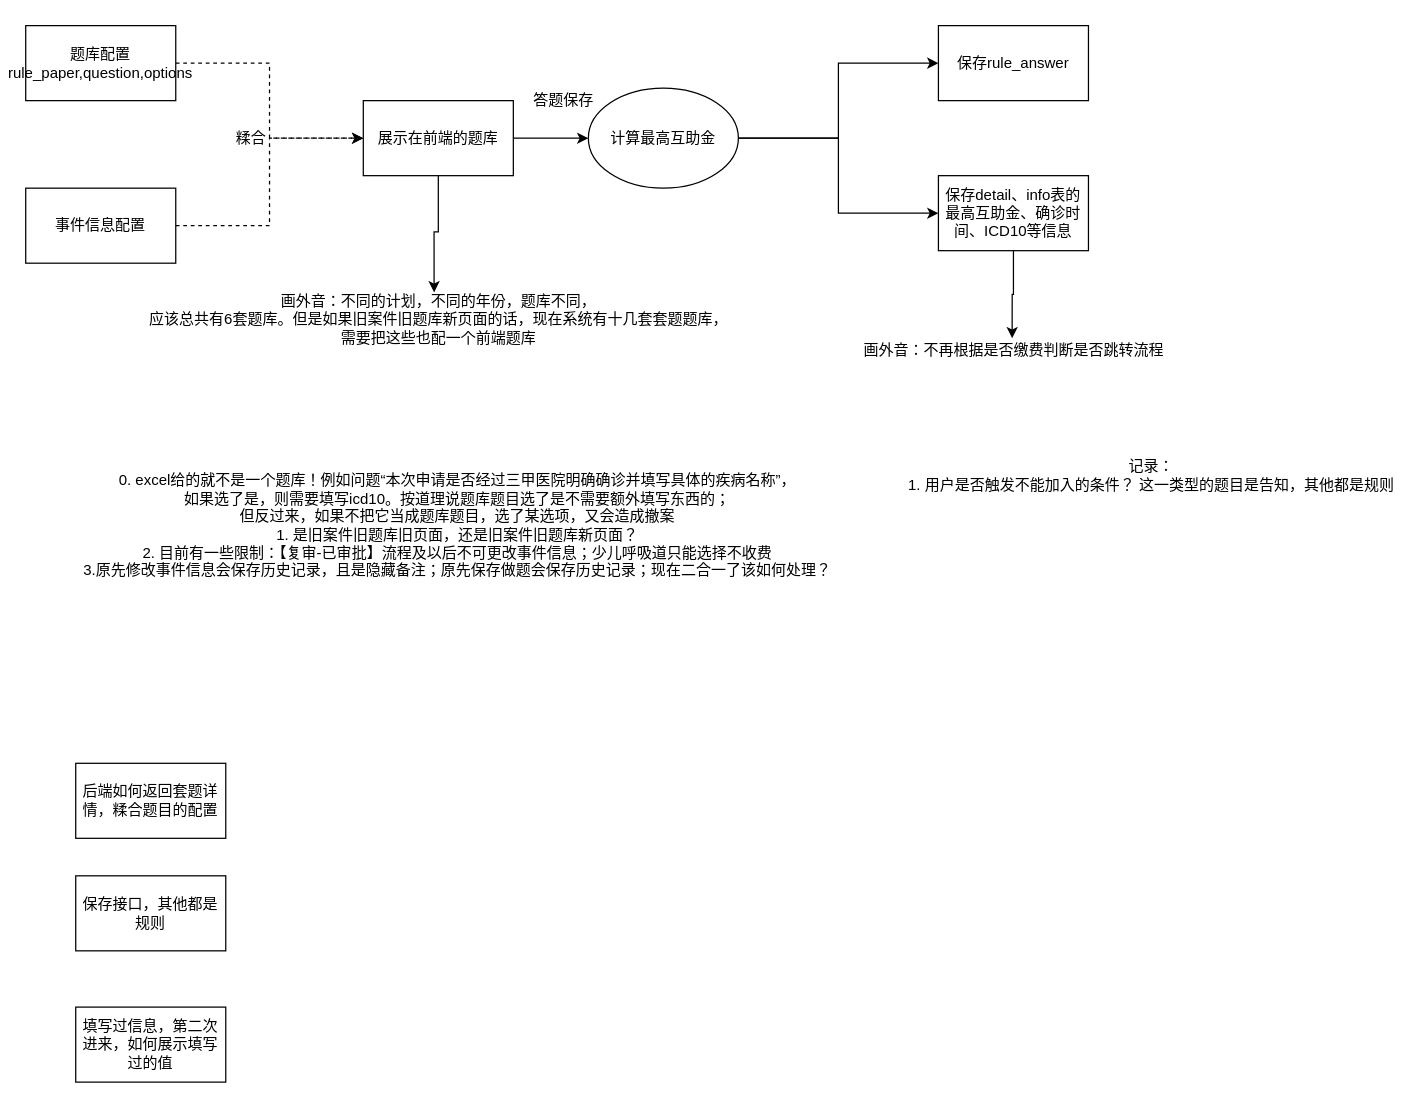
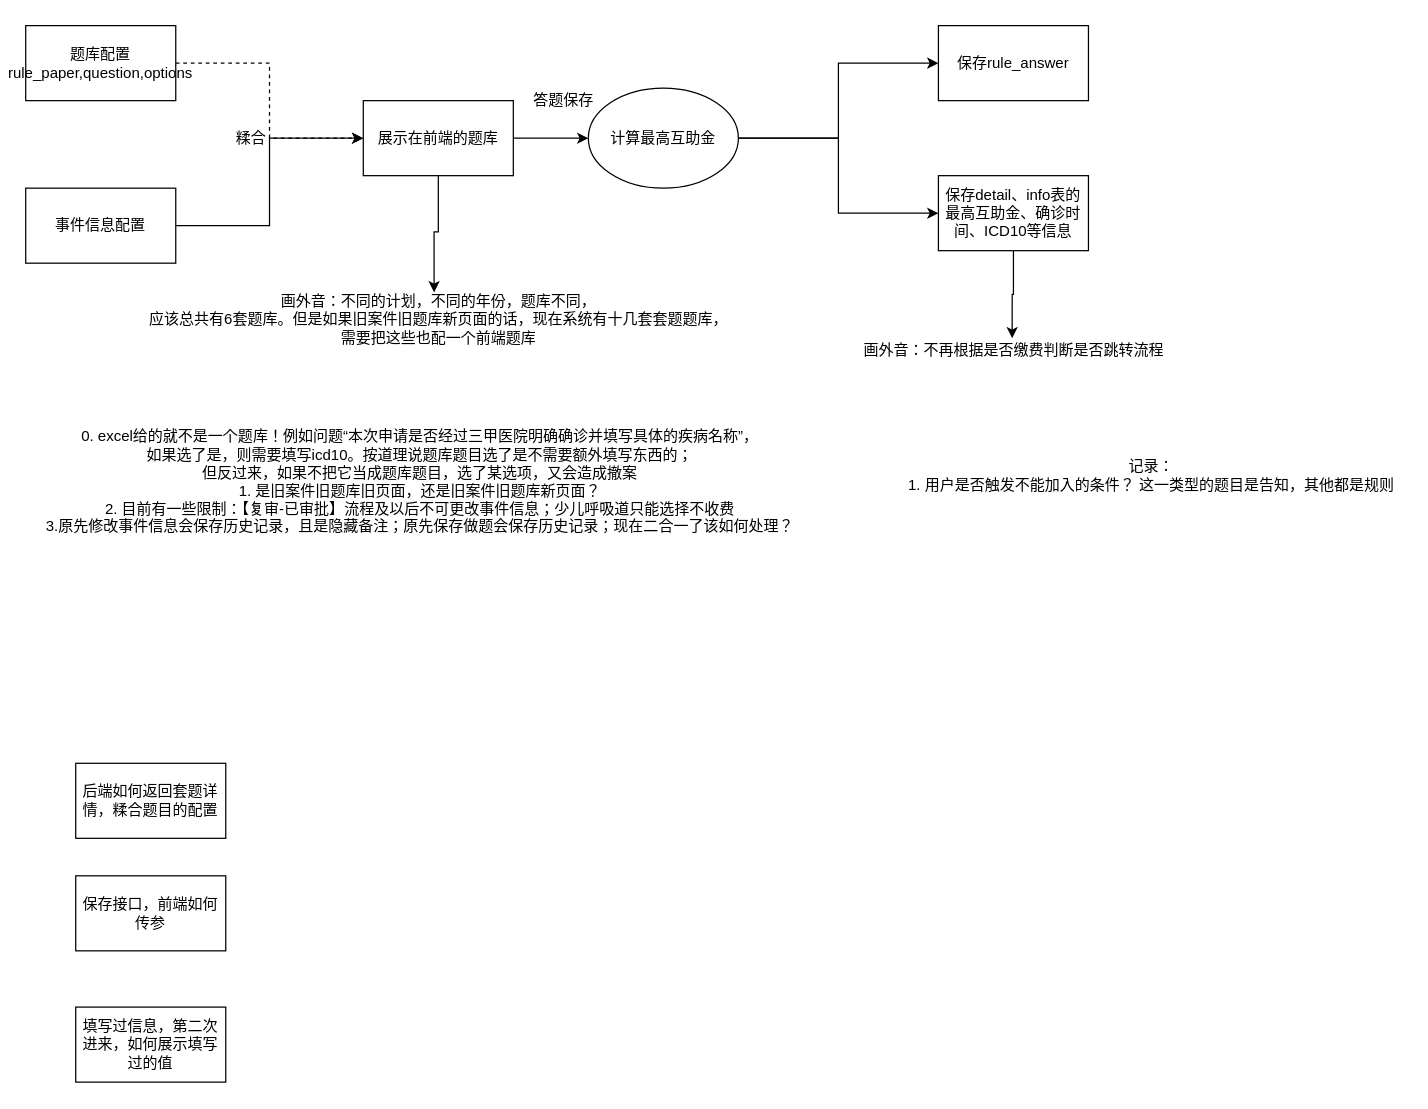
(265, 226) -> (265, 226)
(457, 526) -> (419, 482)
(151, 913) -> (151, 913)
